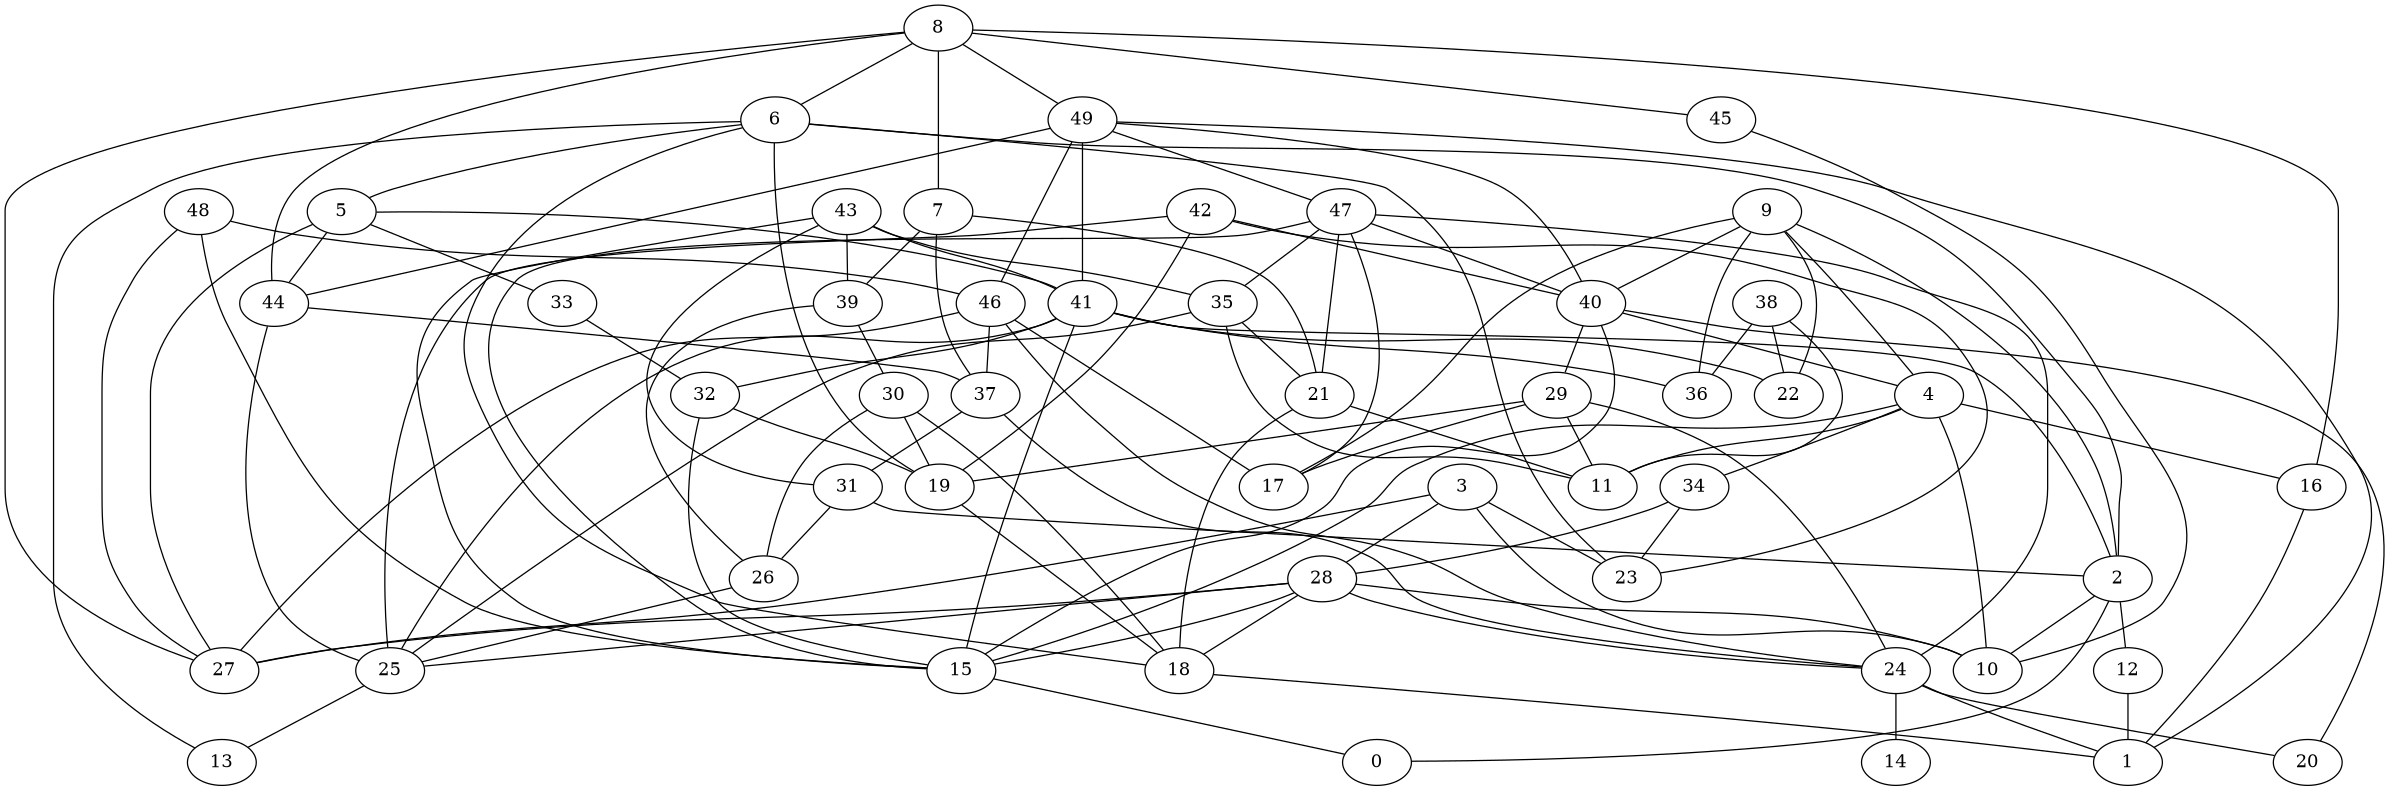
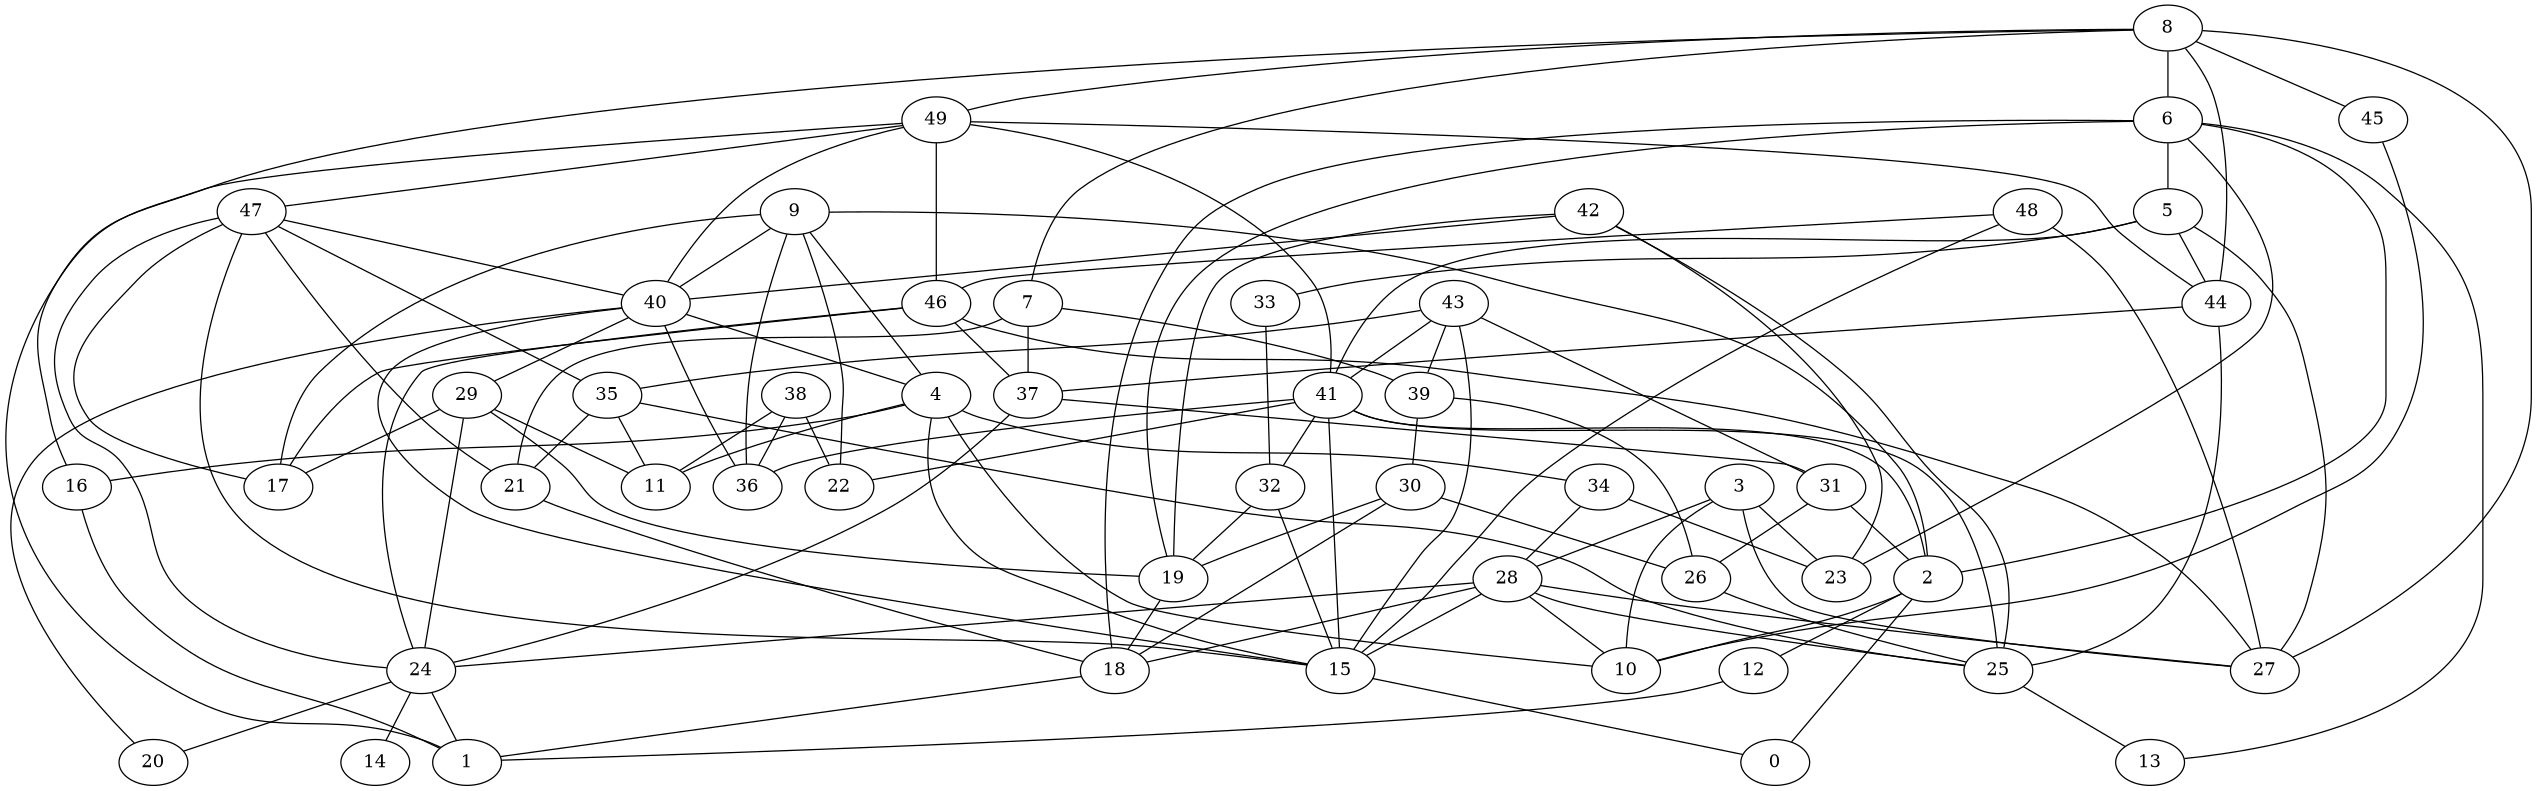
none -> (697, 397)
(1456, 439) -> none
